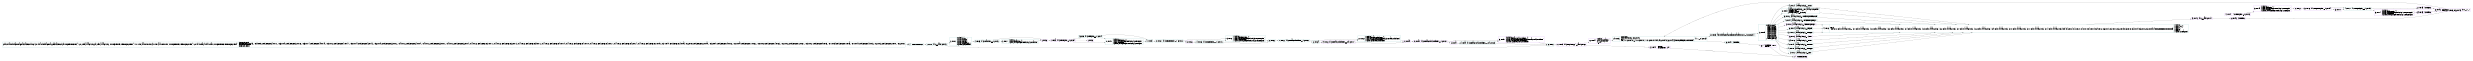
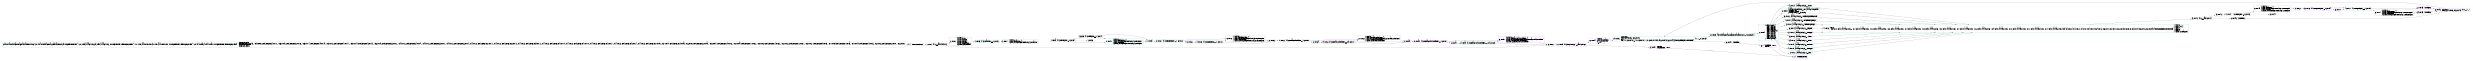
none -> (2219, 15)
none -> (2272, 15)
(1771, 31) -> (1772, 31)
(1044, 40) -> none
(940, 44) -> (940, 44)
(1668, 47) -> (1668, 47)
